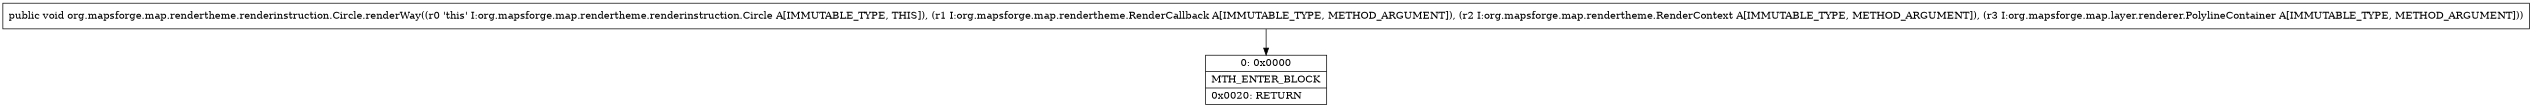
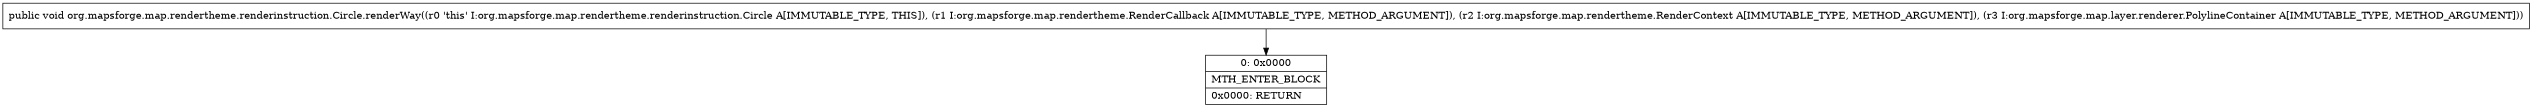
(1261, 96) -> (1261, 96)
